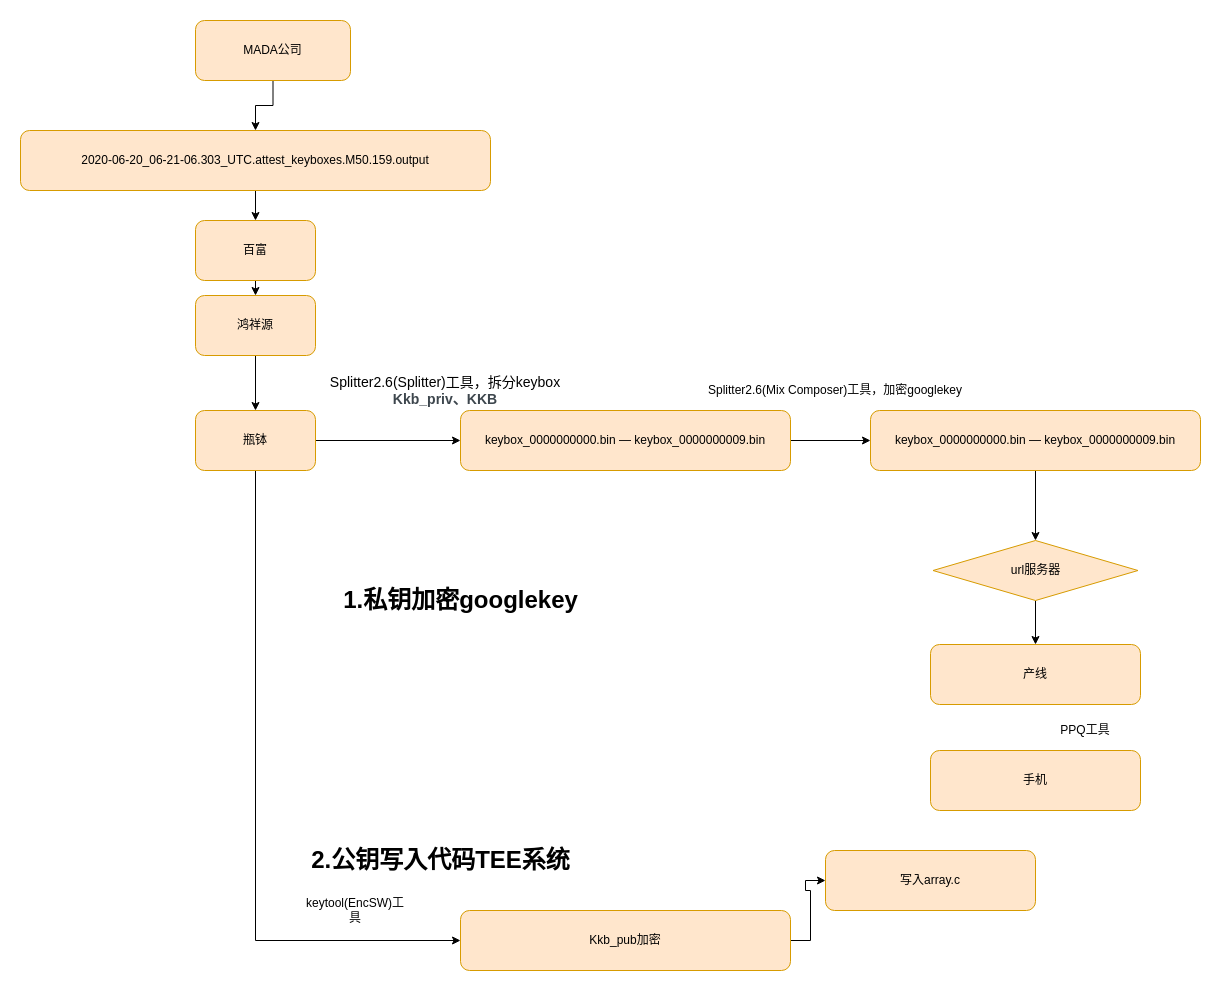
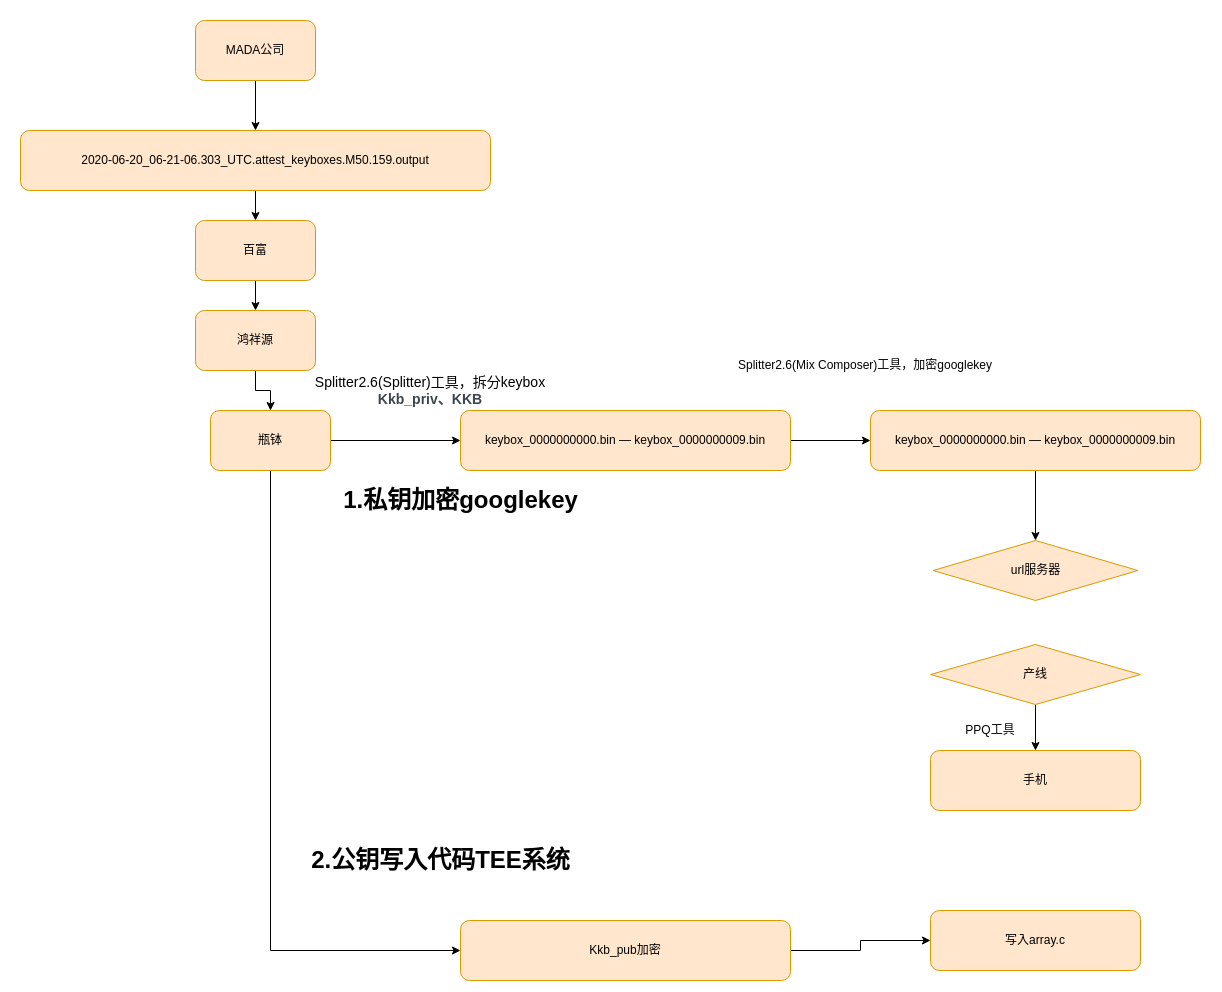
(273, 51) -> (256, 51)
(256, 326) -> (256, 341)
(446, 391) -> (431, 391)
(836, 391) -> (866, 366)
(256, 441) -> (271, 441)
(461, 601) -> (461, 501)
(1036, 619) -> none
(1036, 675) -> (1036, 675)
none -> (1036, 724)
(1086, 731) -> (991, 731)
(931, 881) -> (1036, 941)
(356, 911) -> none
(626, 941) -> (626, 951)
